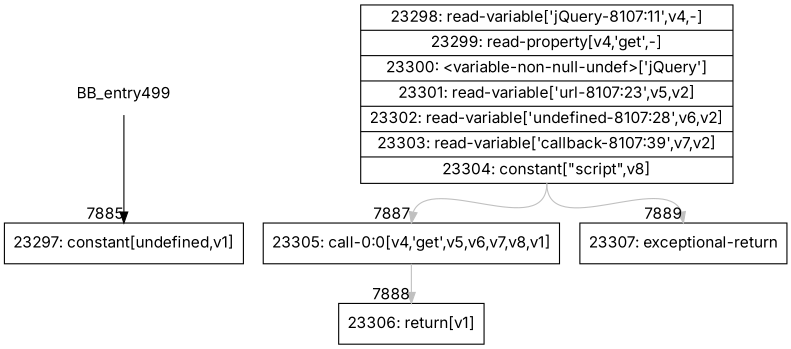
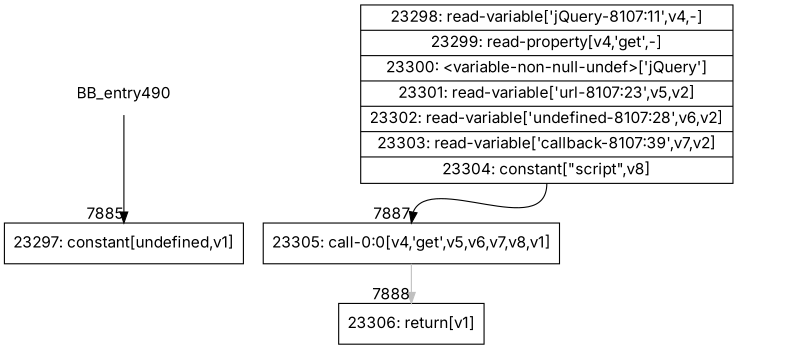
(124, 94) -> (124, 94)
(485, 204) -> (485, 204)
(683, 243) -> none
